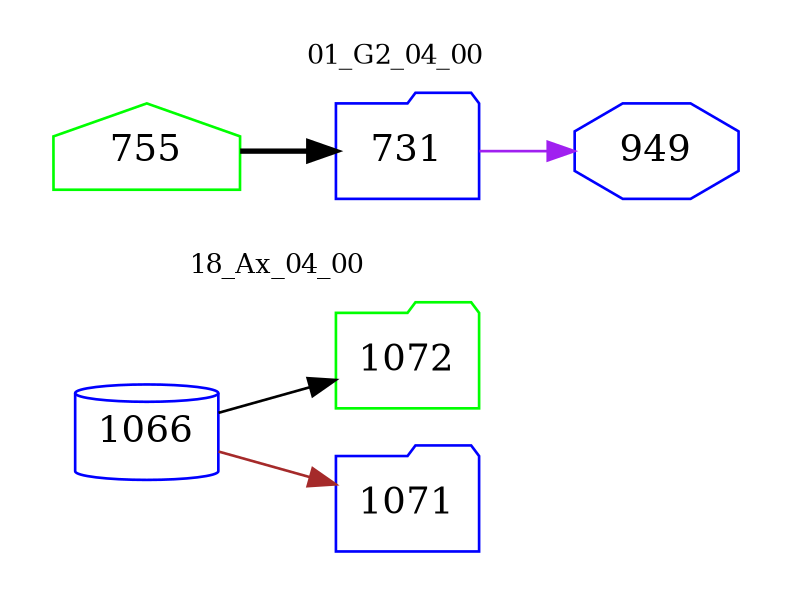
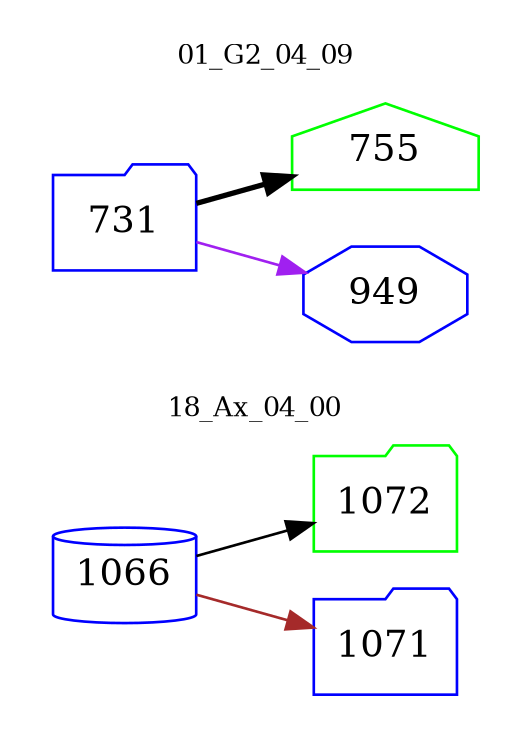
(396, 57) -> (266, 57)
(274, 151) -> (231, 194)
